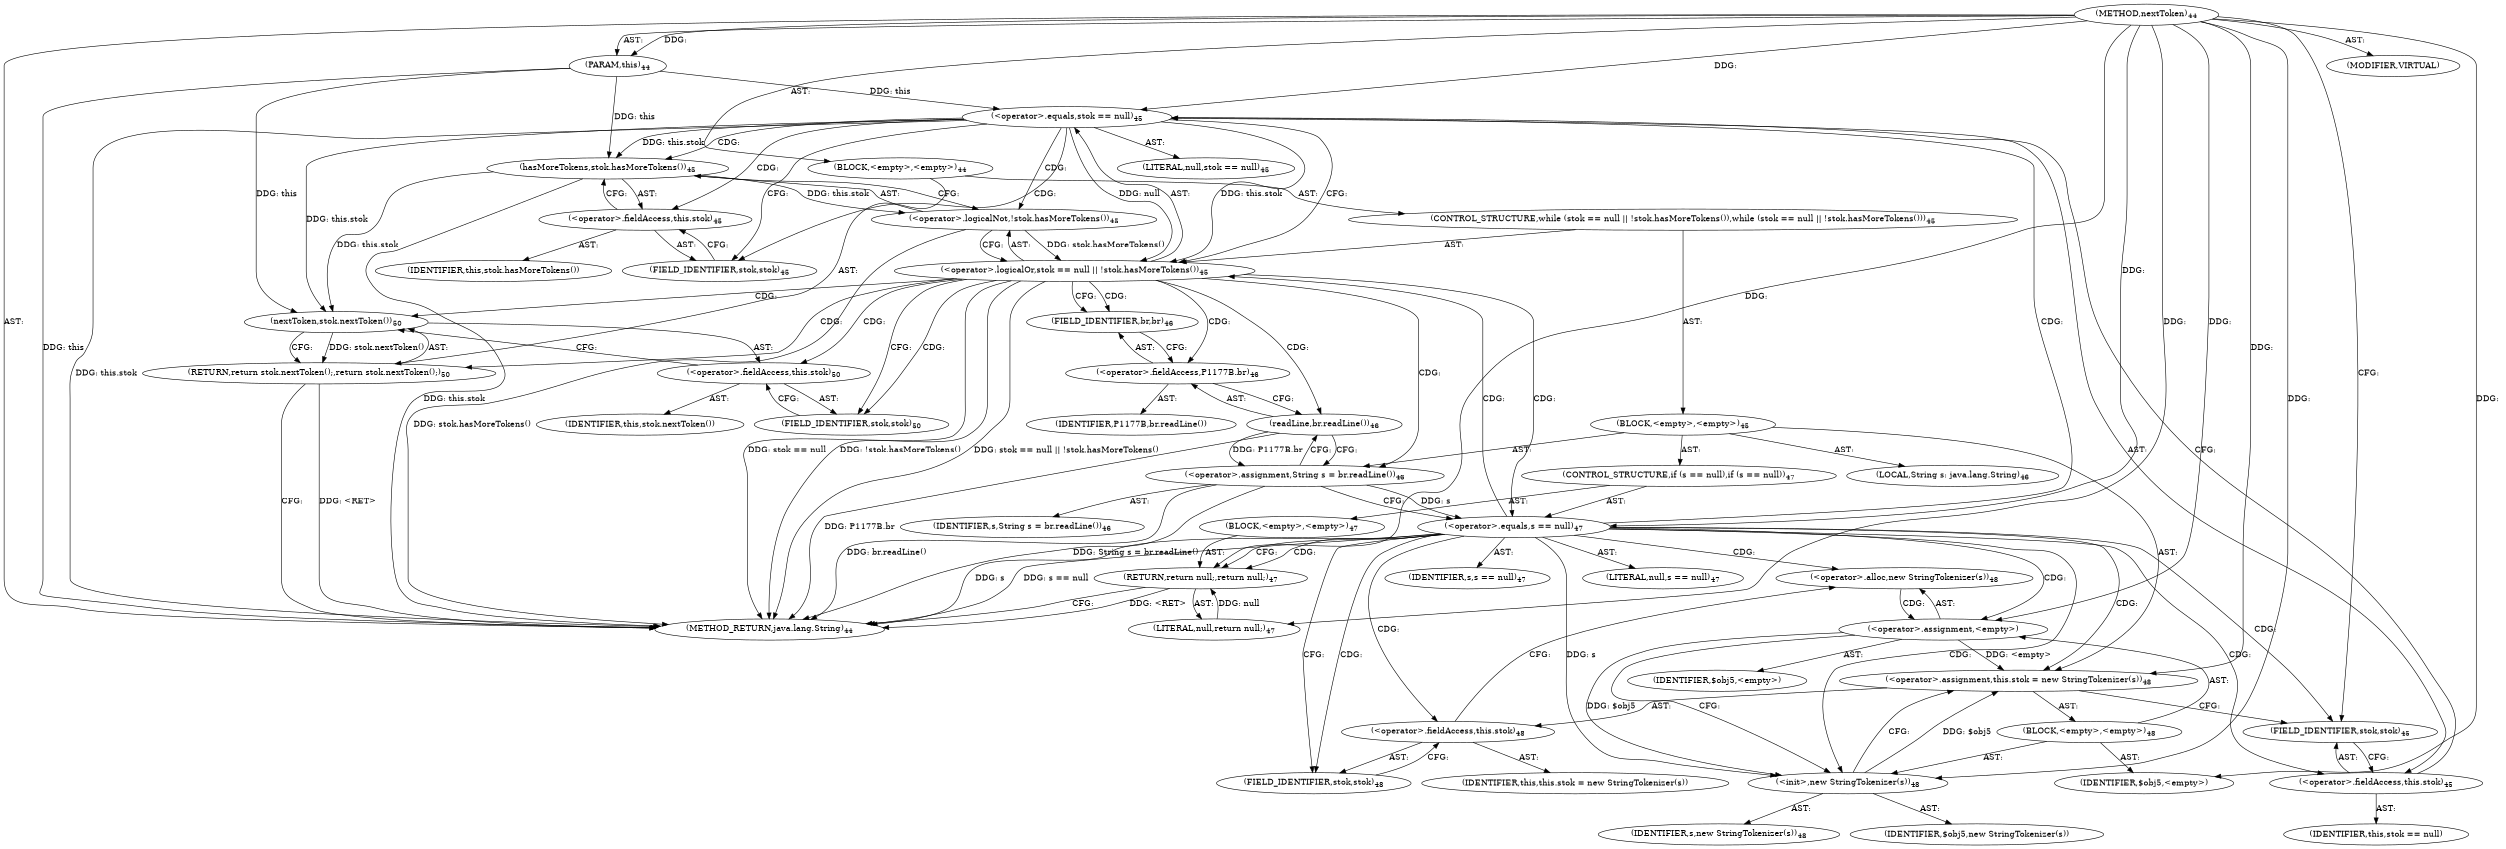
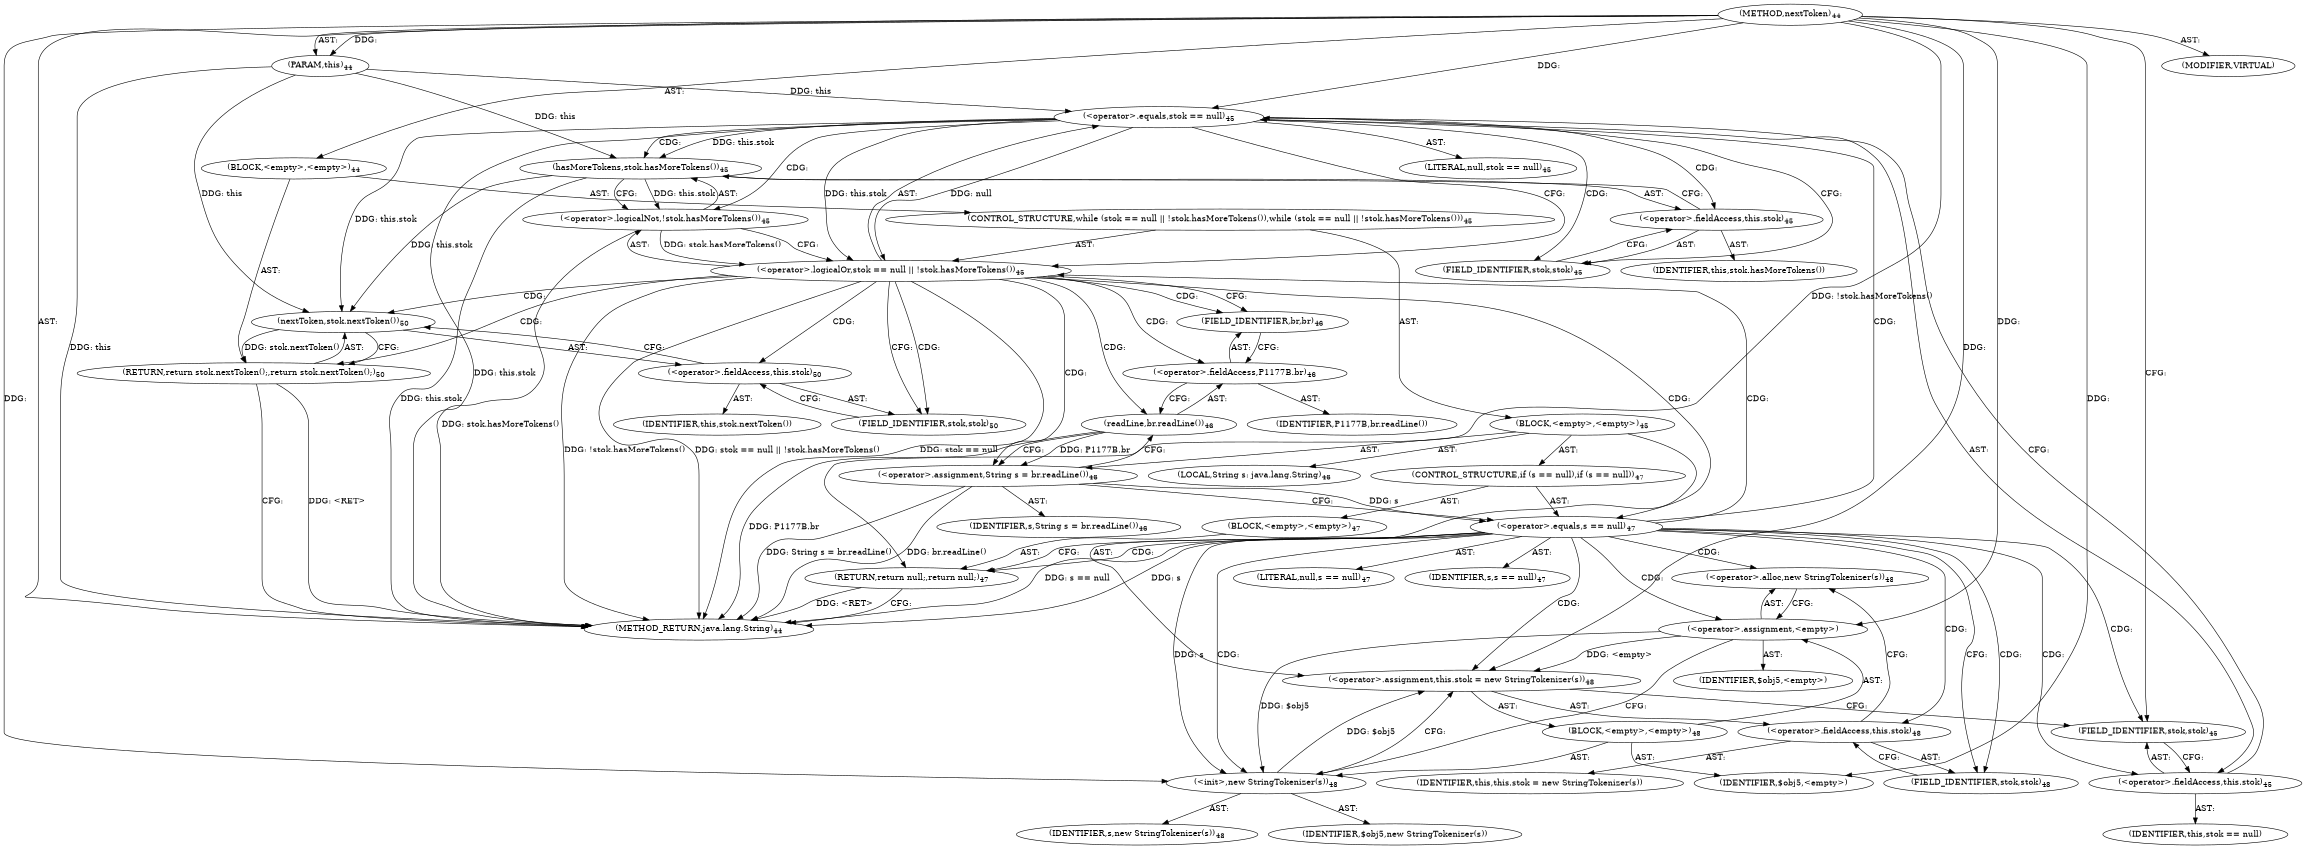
(1758, 297) -> (1872, 297)
(2118, 472) -> none
(1915, 604) -> (1804, 604)
(1214, 630) -> none
